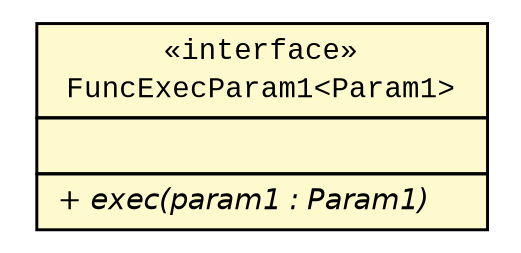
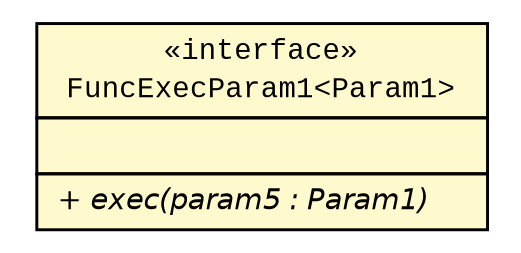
(245, 200) -> (245, 200)
